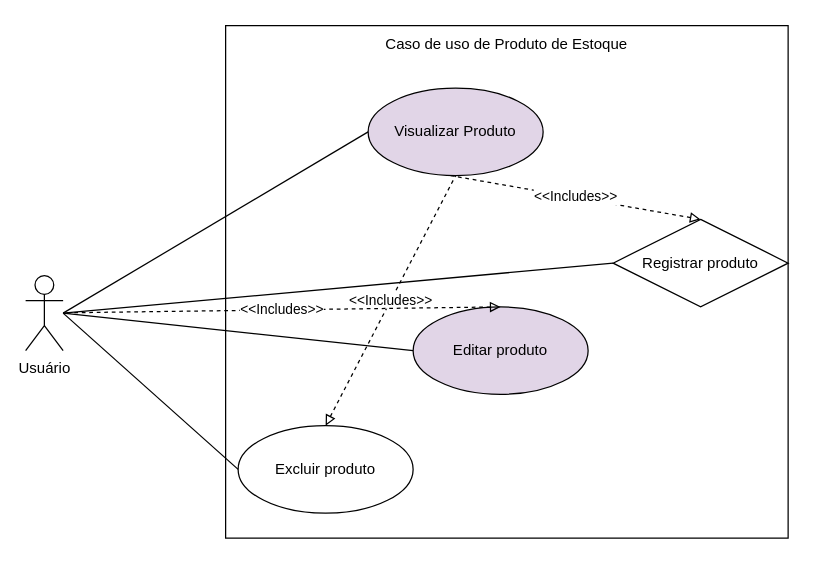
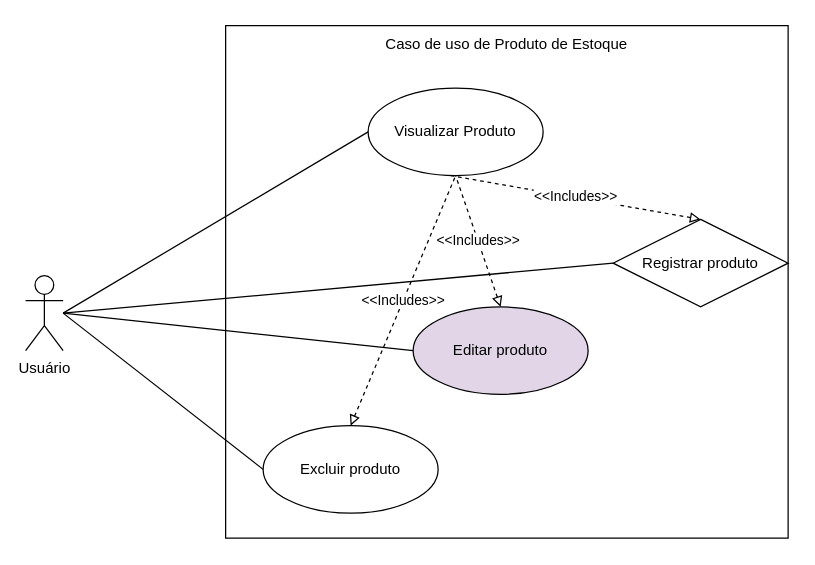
(456, 132) -> (456, 132)
(294, 310) -> (477, 237)
(326, 469) -> (351, 469)
